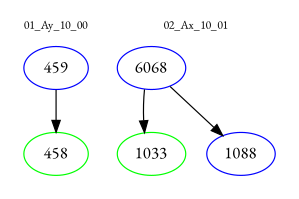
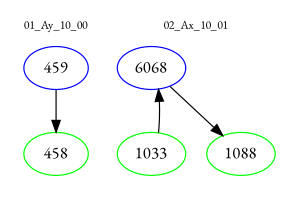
(144, 105) -> (159, 117)
(241, 154) -> (241, 154)
